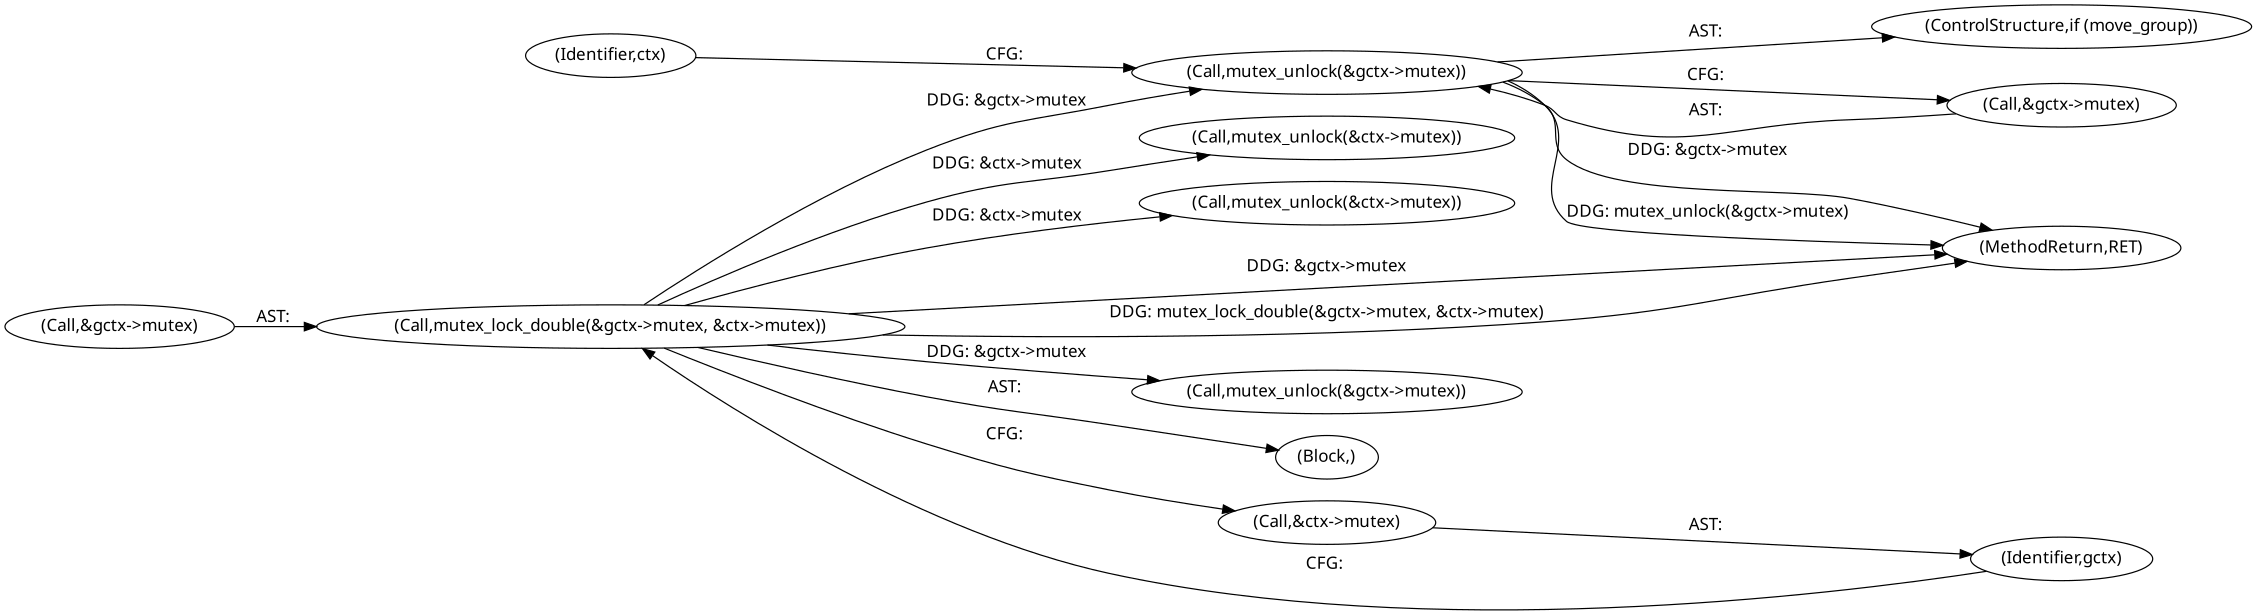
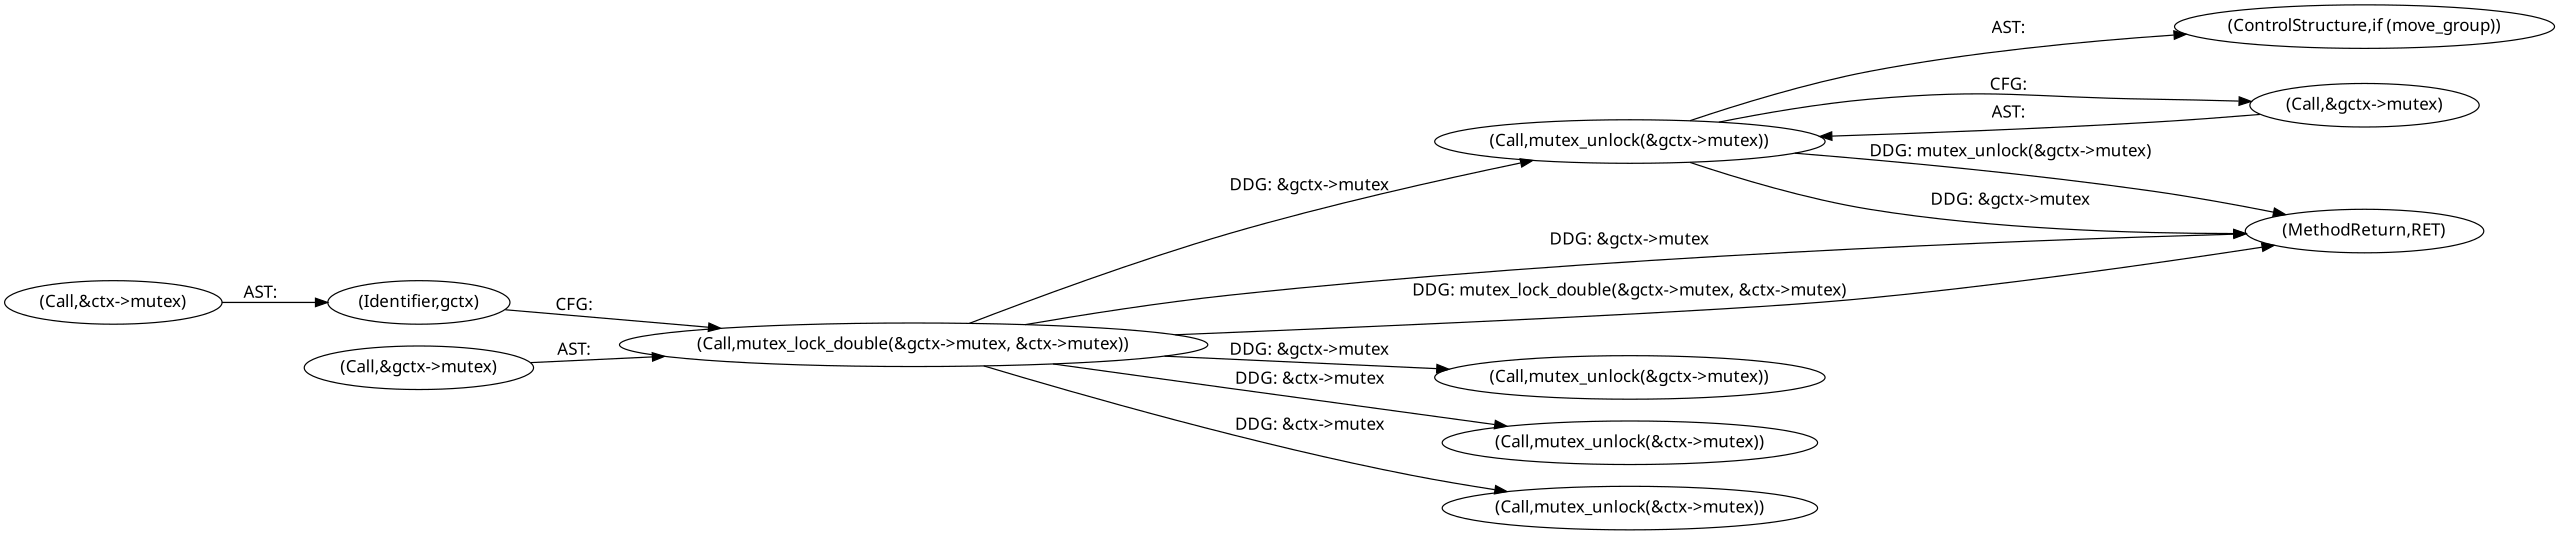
(611, 56) -> none
(938, 448) -> none
(1327, 457) -> none
